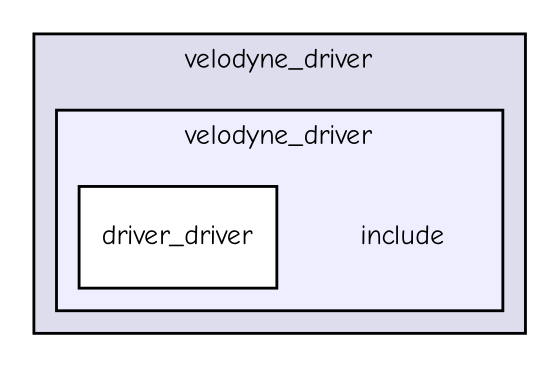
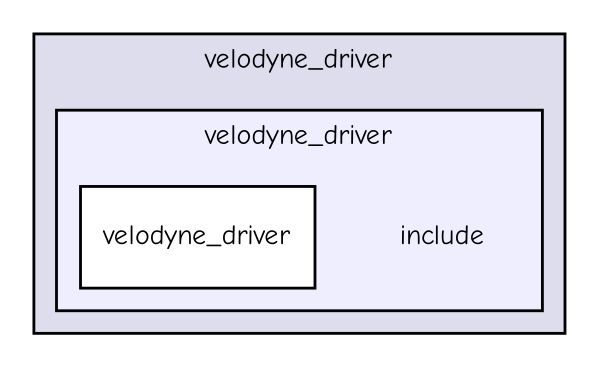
(178, 237) -> (198, 237)
